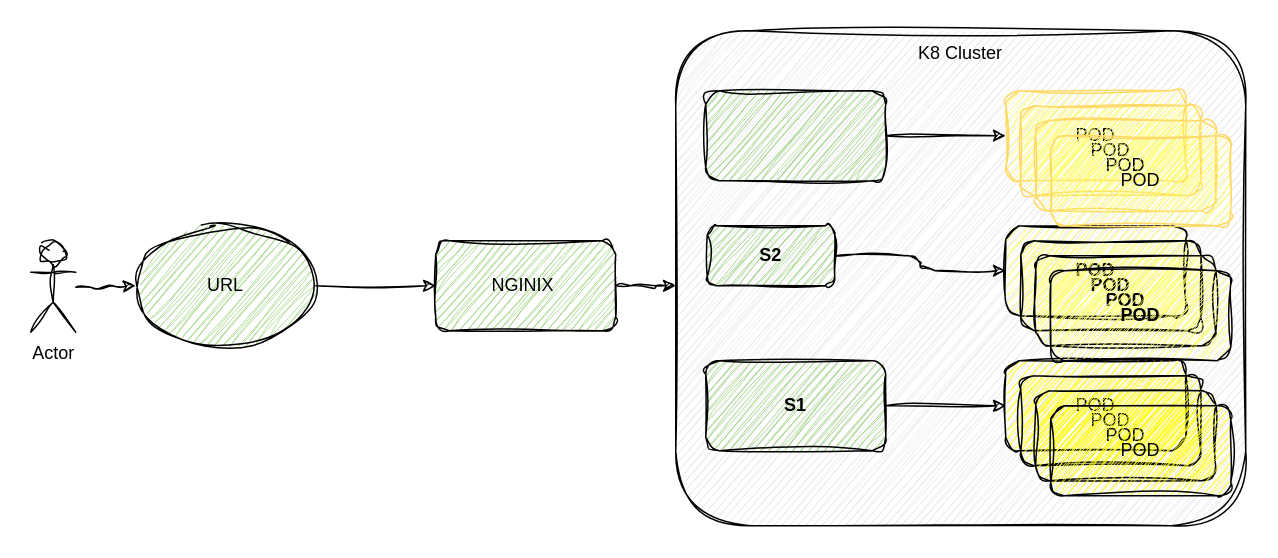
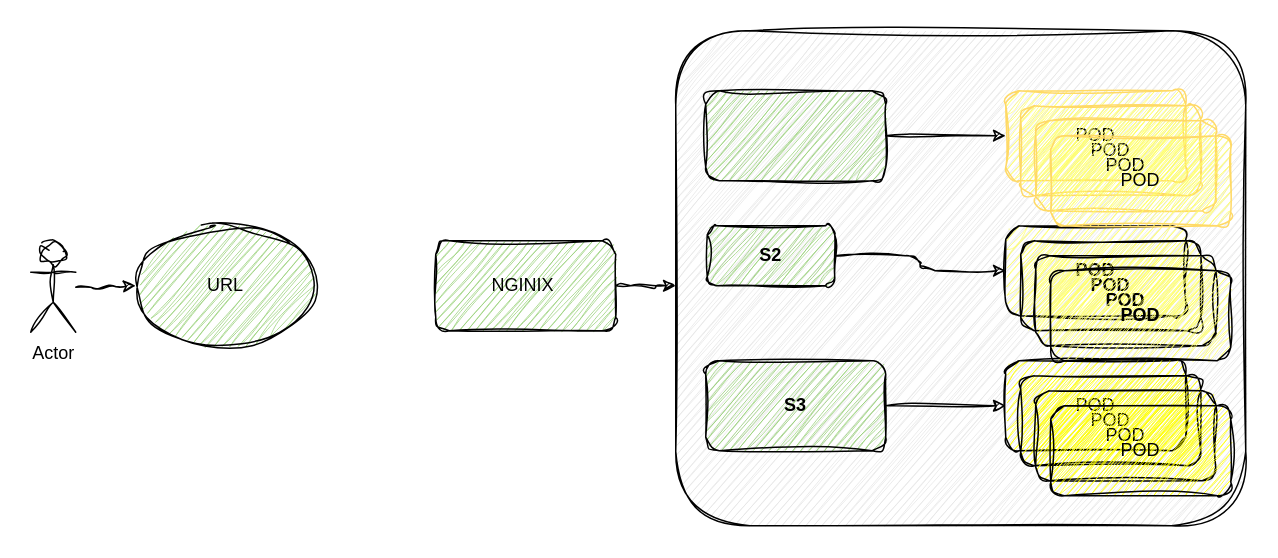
(961, 53) -> none
(371, 286) -> none
(796, 406) -> (796, 406)
